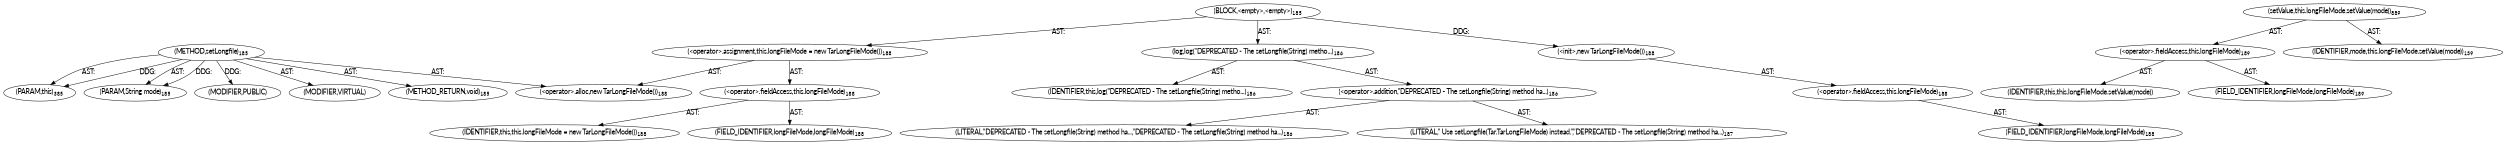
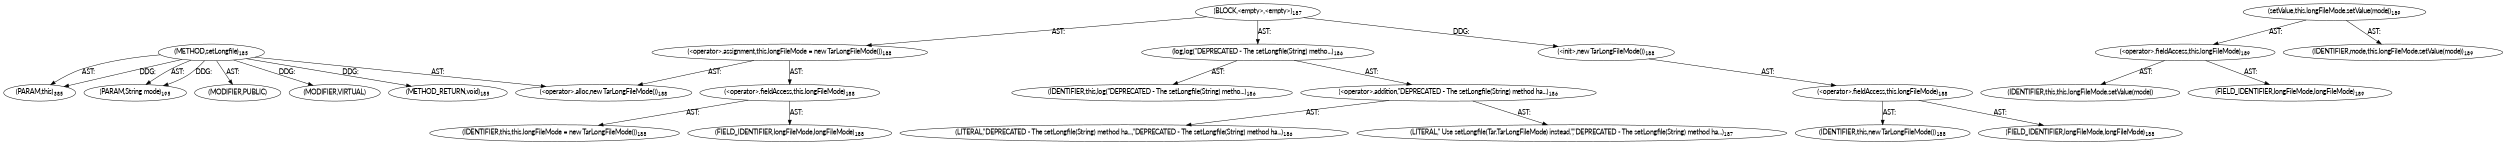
(1297, 11) -> (1297, 11)
(2396, 11) -> (2396, 11)
(2469, 52) -> (2469, 52)
(234, 73) -> (234, 73)
(288, 73) -> (288, 73)
(352, 73) -> (352, 73)
(166, 92) -> (166, 92)
none -> (1883, 133)
